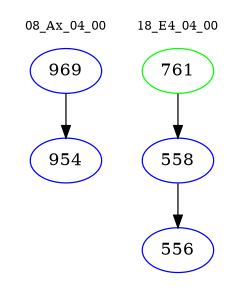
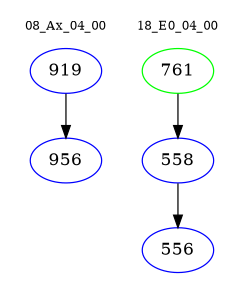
(178, 27) -> (178, 27)
(66, 71) -> (66, 71)
(66, 161) -> (66, 161)
